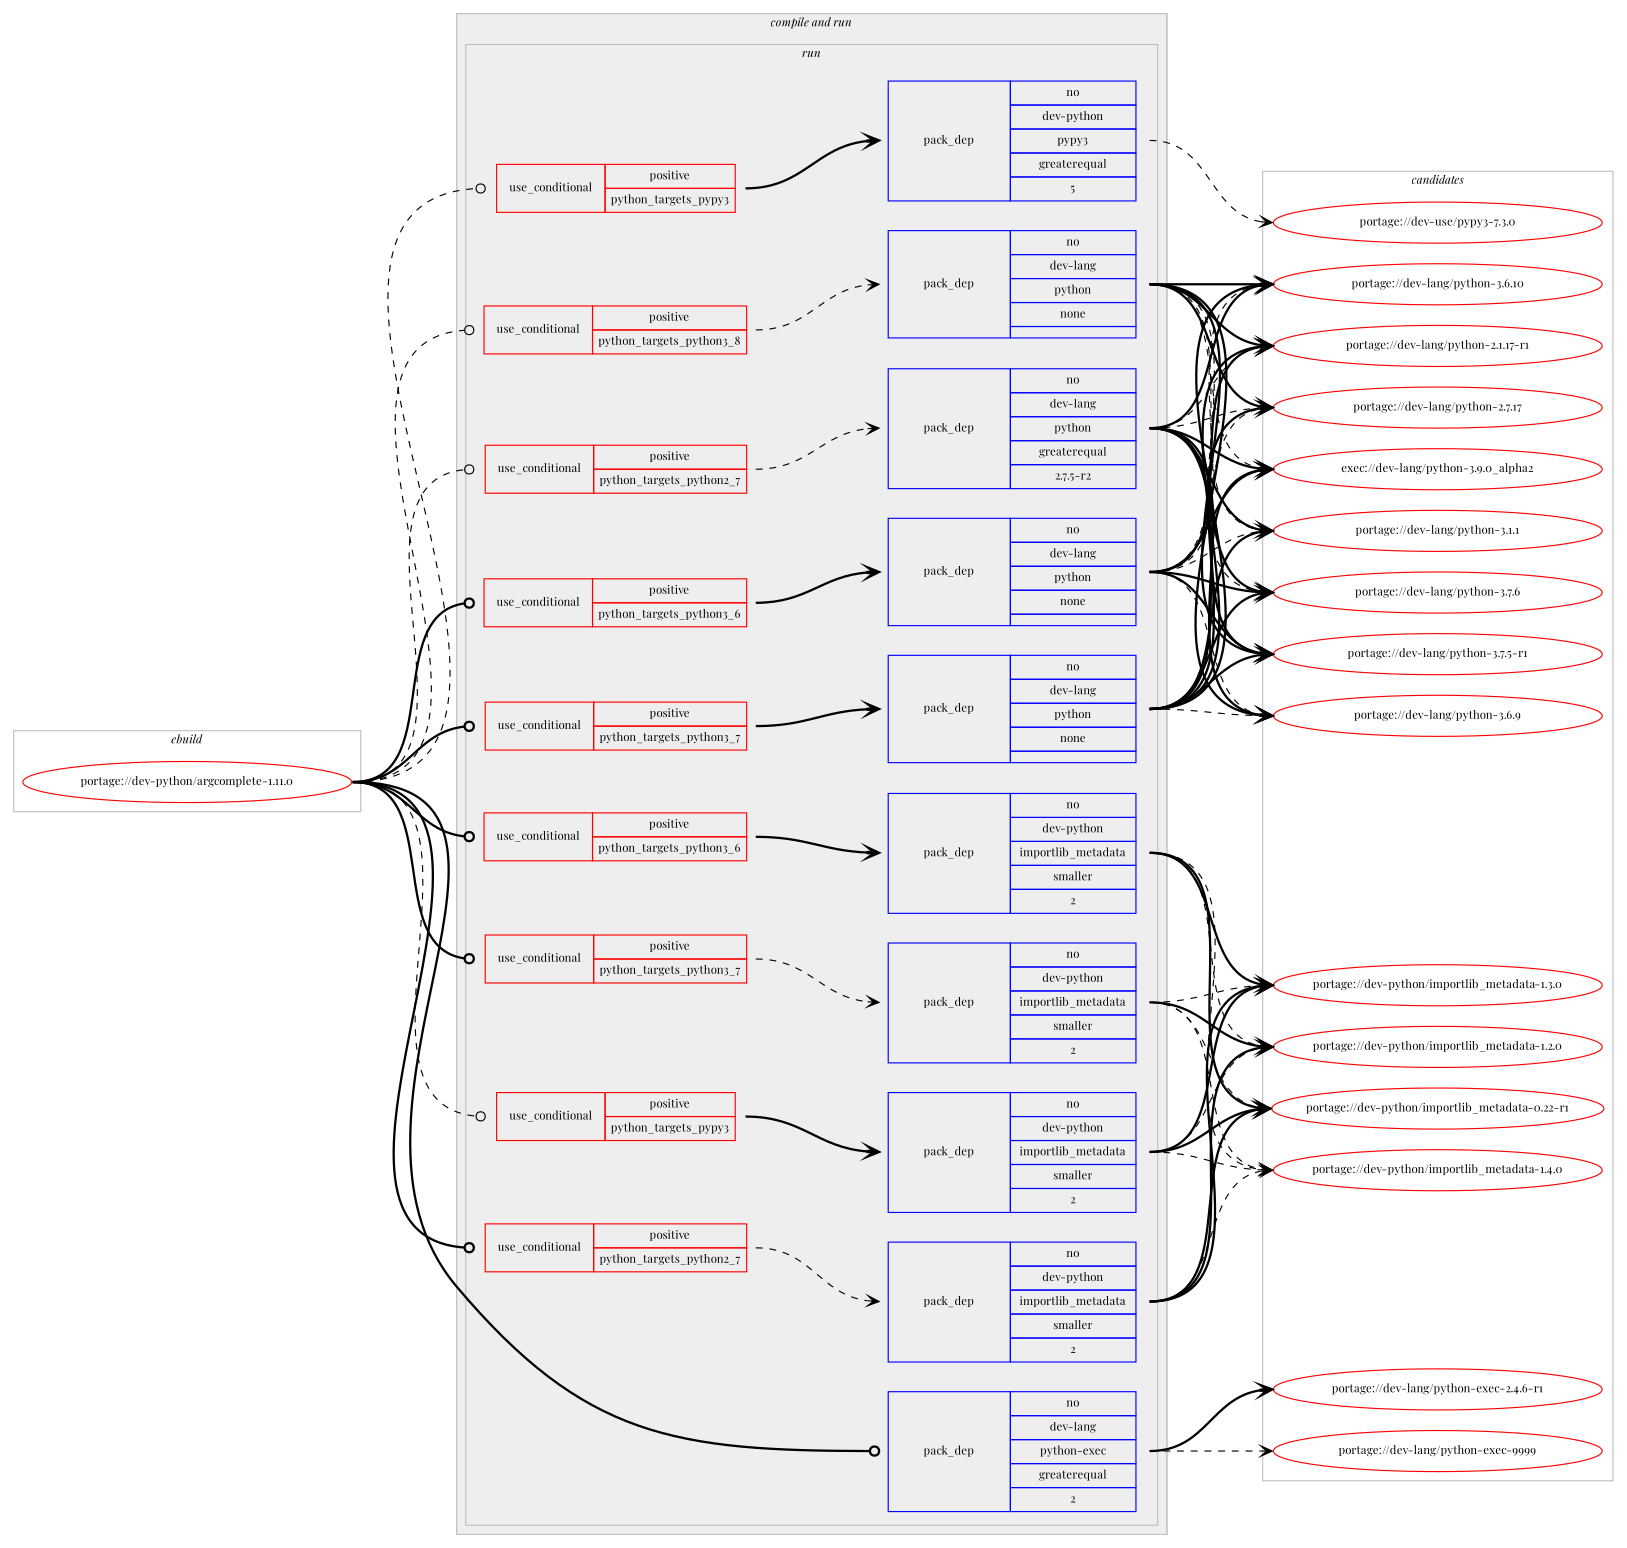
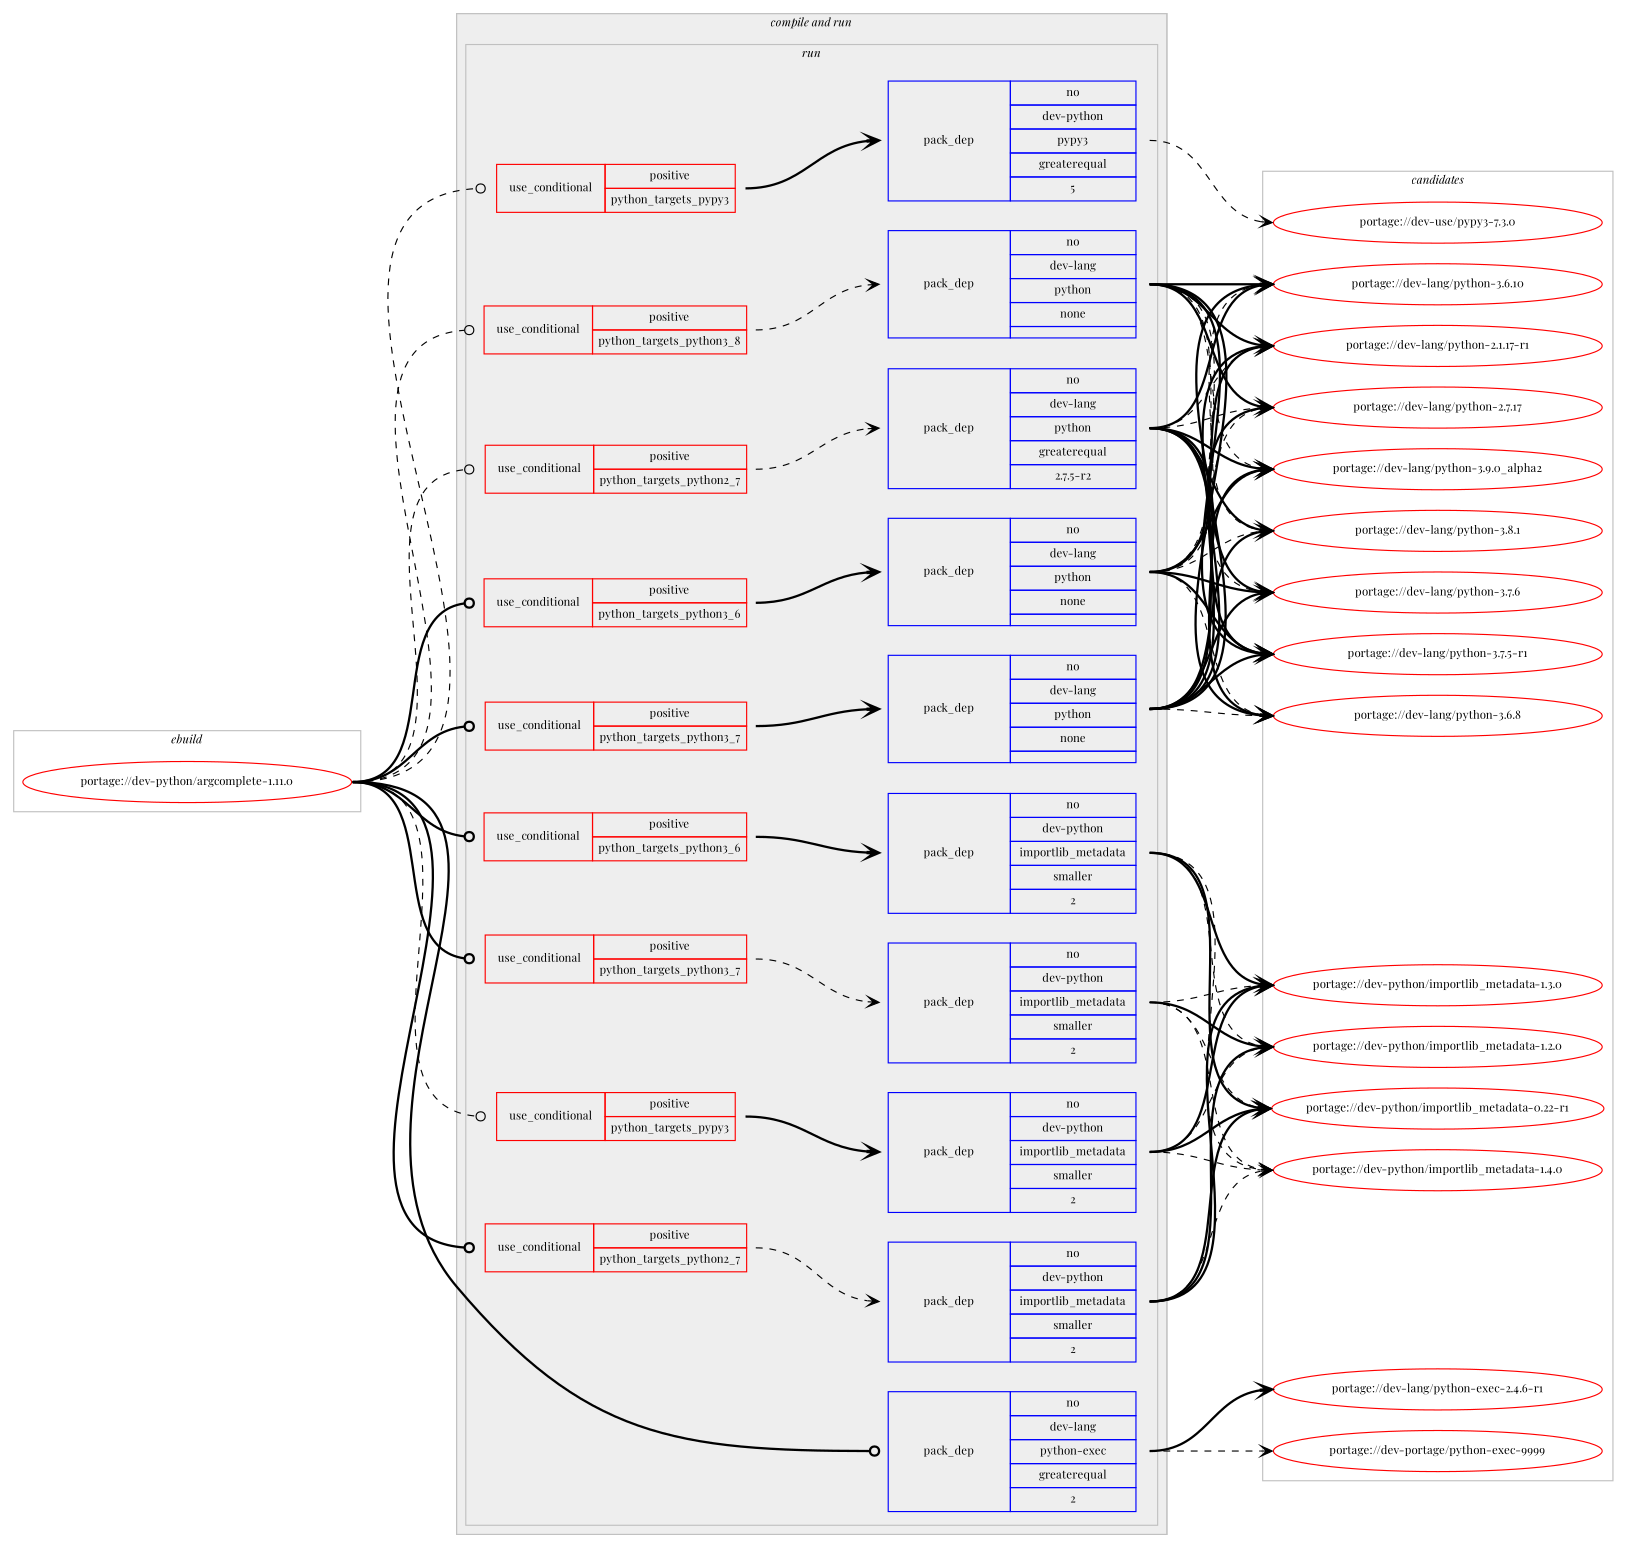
(1438, 469) -> (1438, 469)
(1438, 531) -> (1438, 531)
(1438, 716) -> (1438, 716)
(1438, 1451) -> (1438, 1451)
